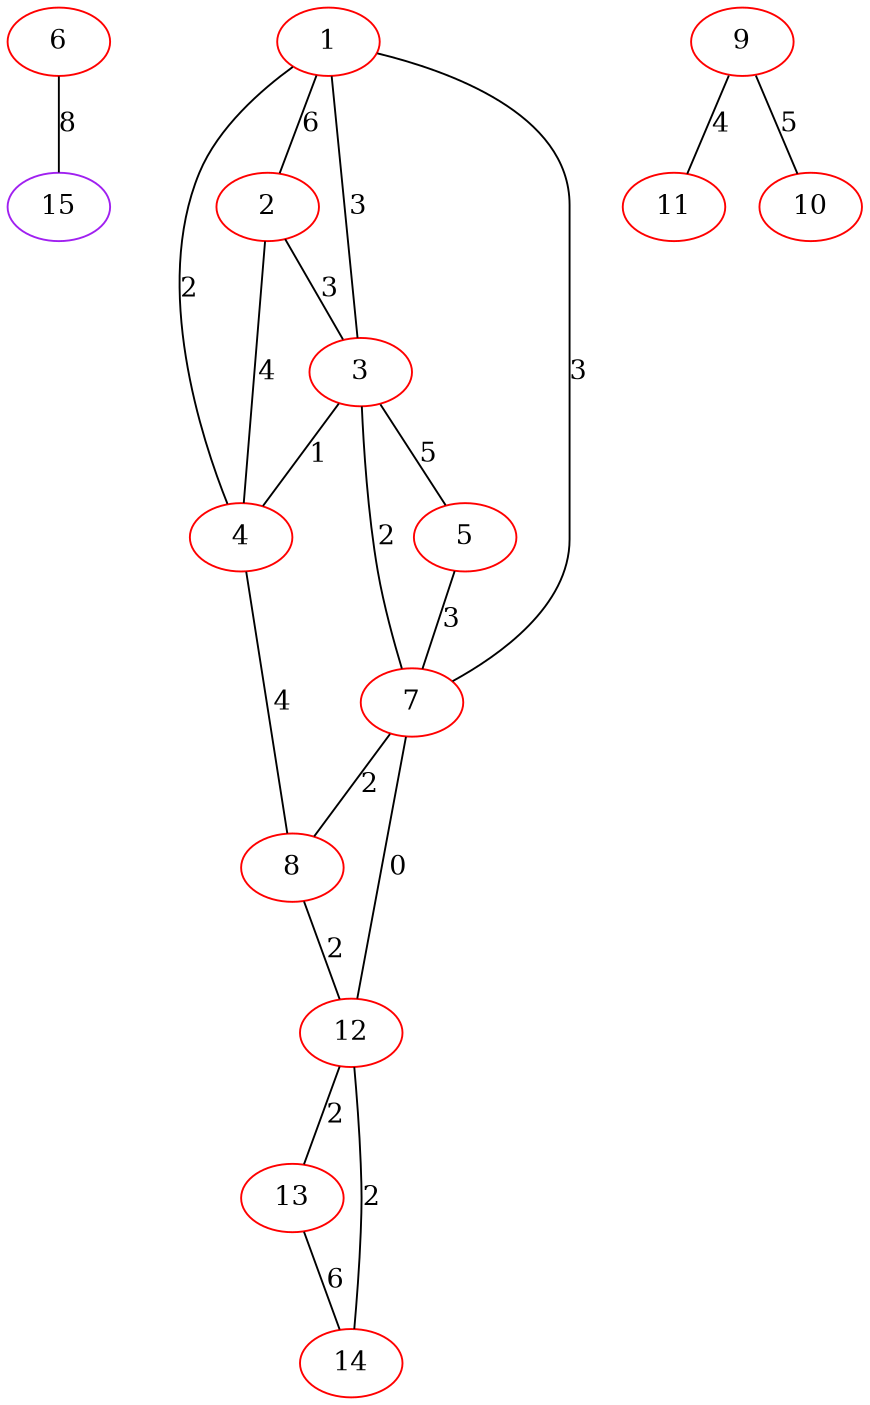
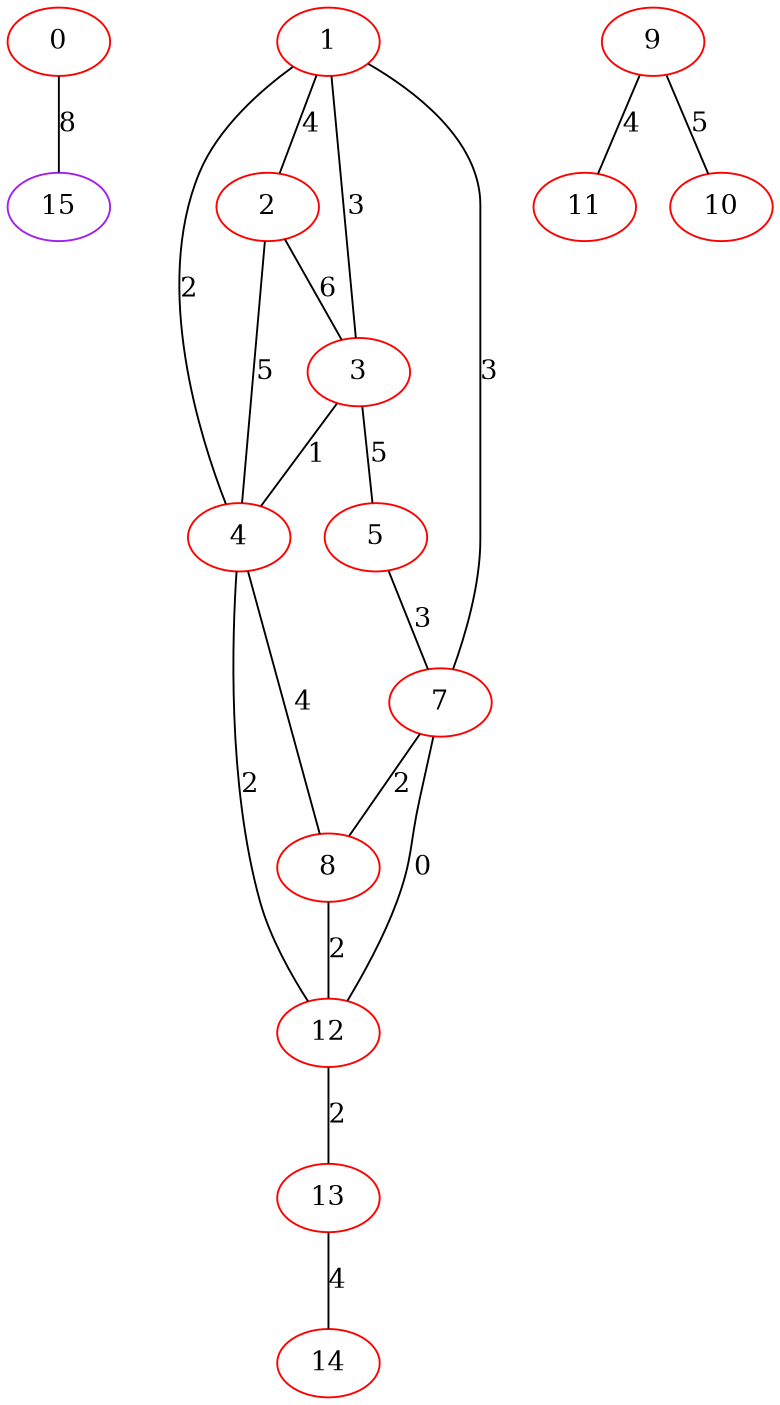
(59, 42) -> (59, 42)
(311, 124) -> (311, 124)
(330, 290) -> (328, 290)
(268, 372) -> (266, 372)
(373, 539) -> none
(362, 1198) -> (240, 793)
(336, 1281) -> (338, 1281)
